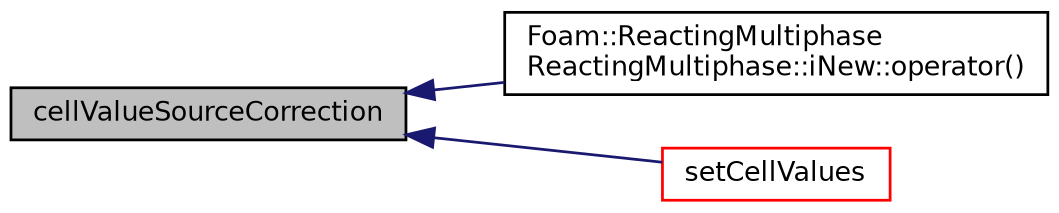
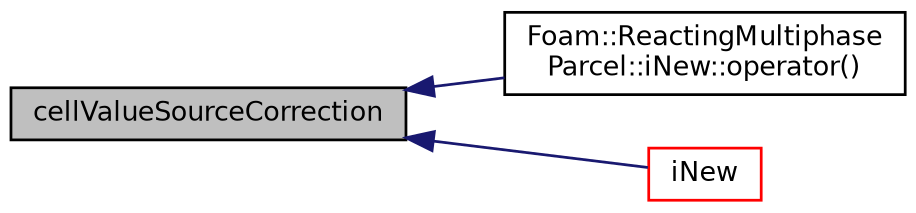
(776, 53) -> (705, 53)
(776, 174) -> (705, 174)
